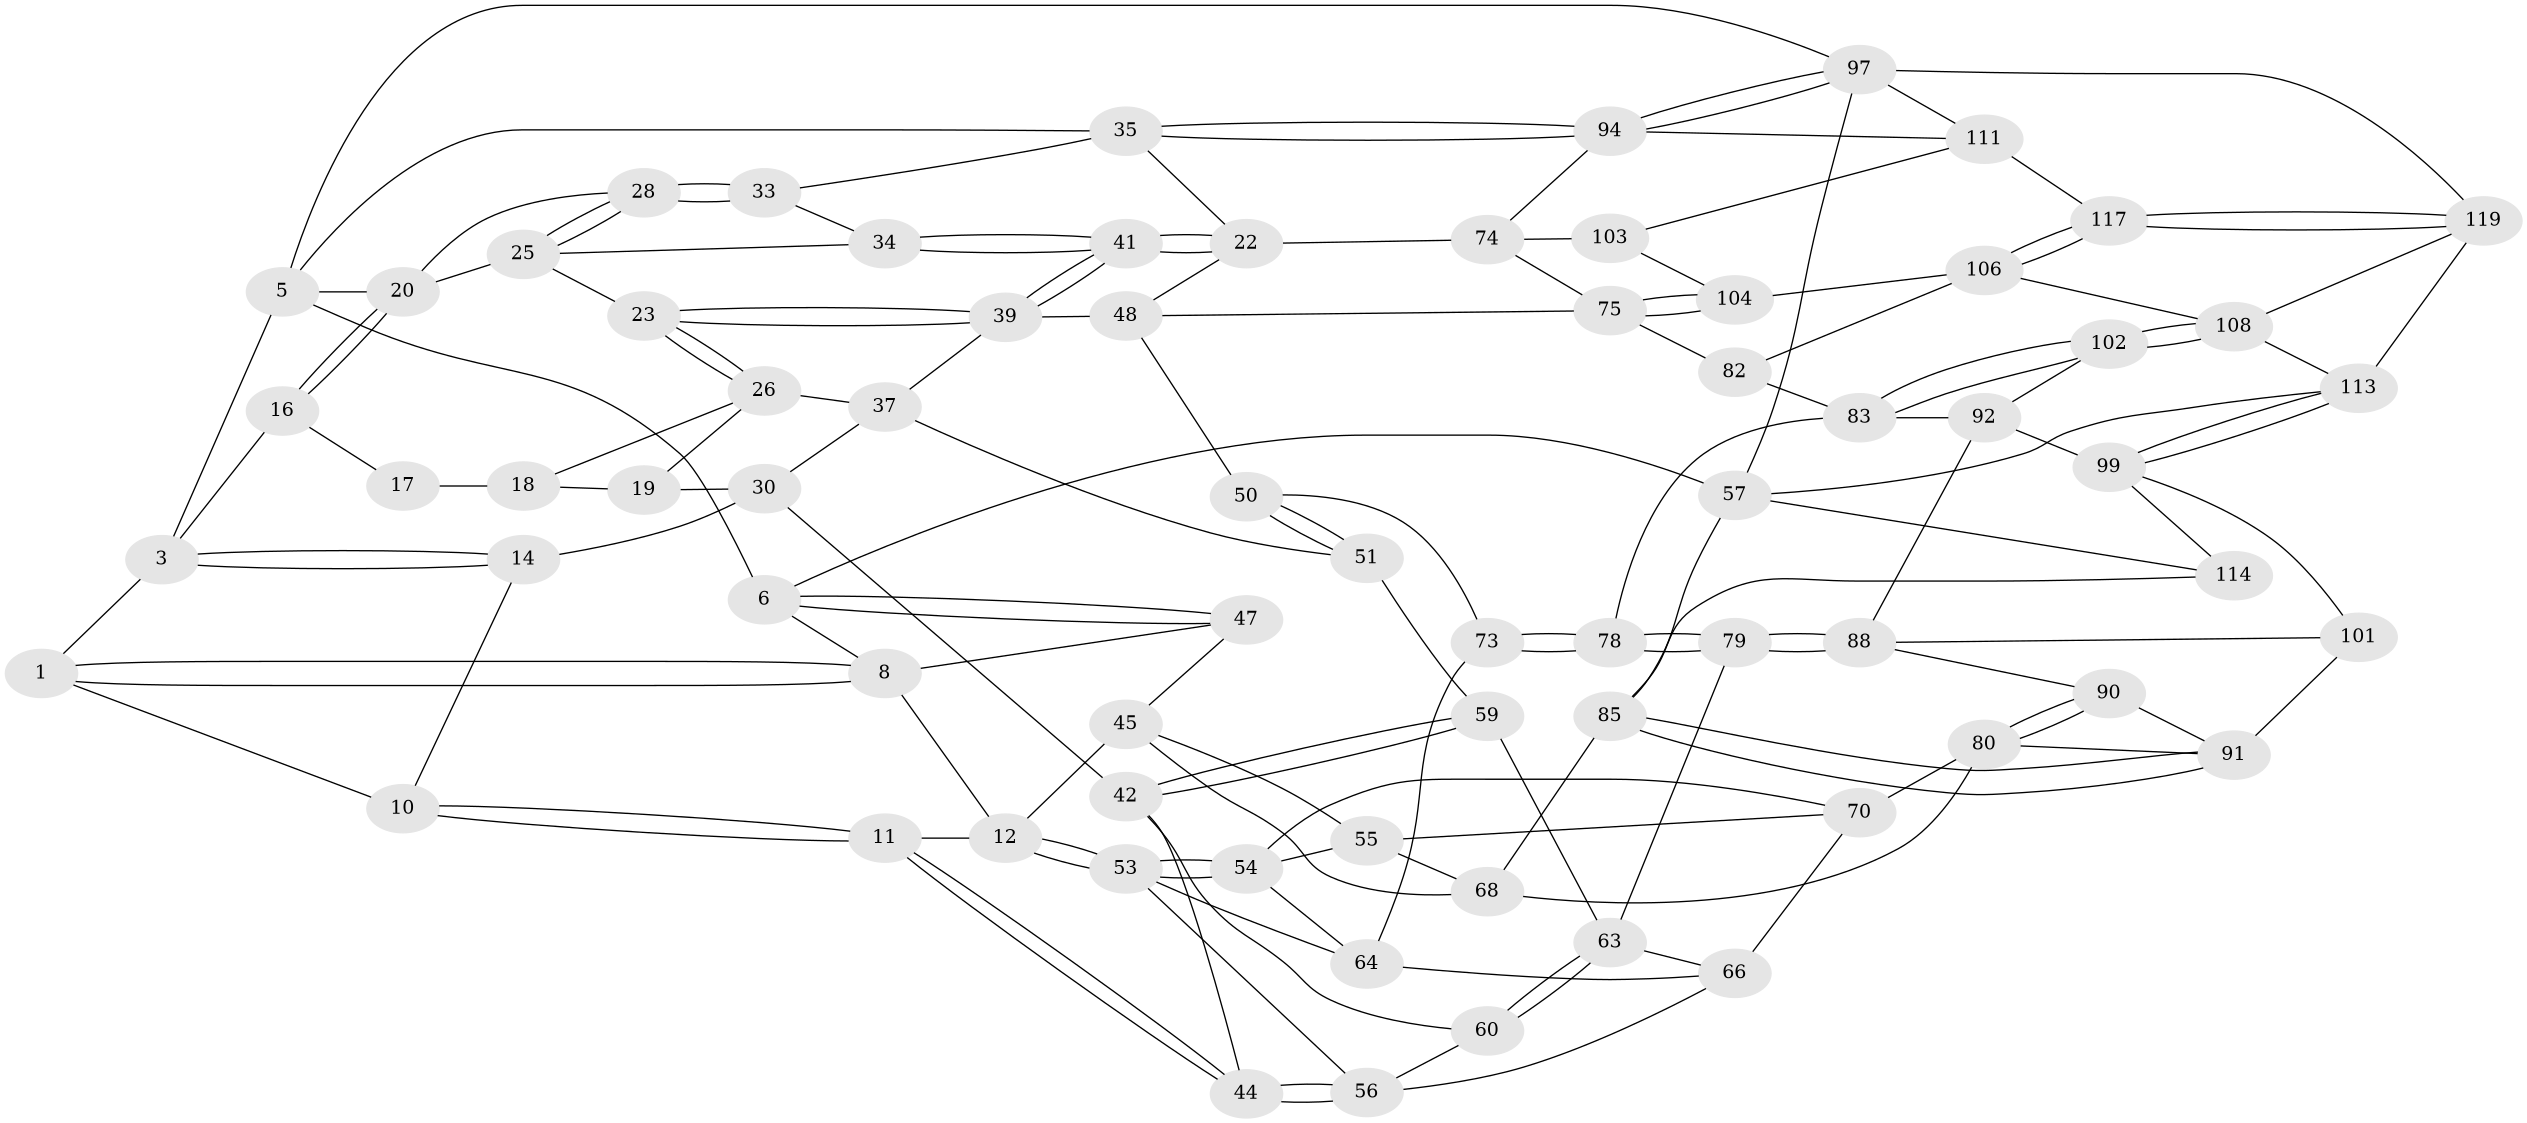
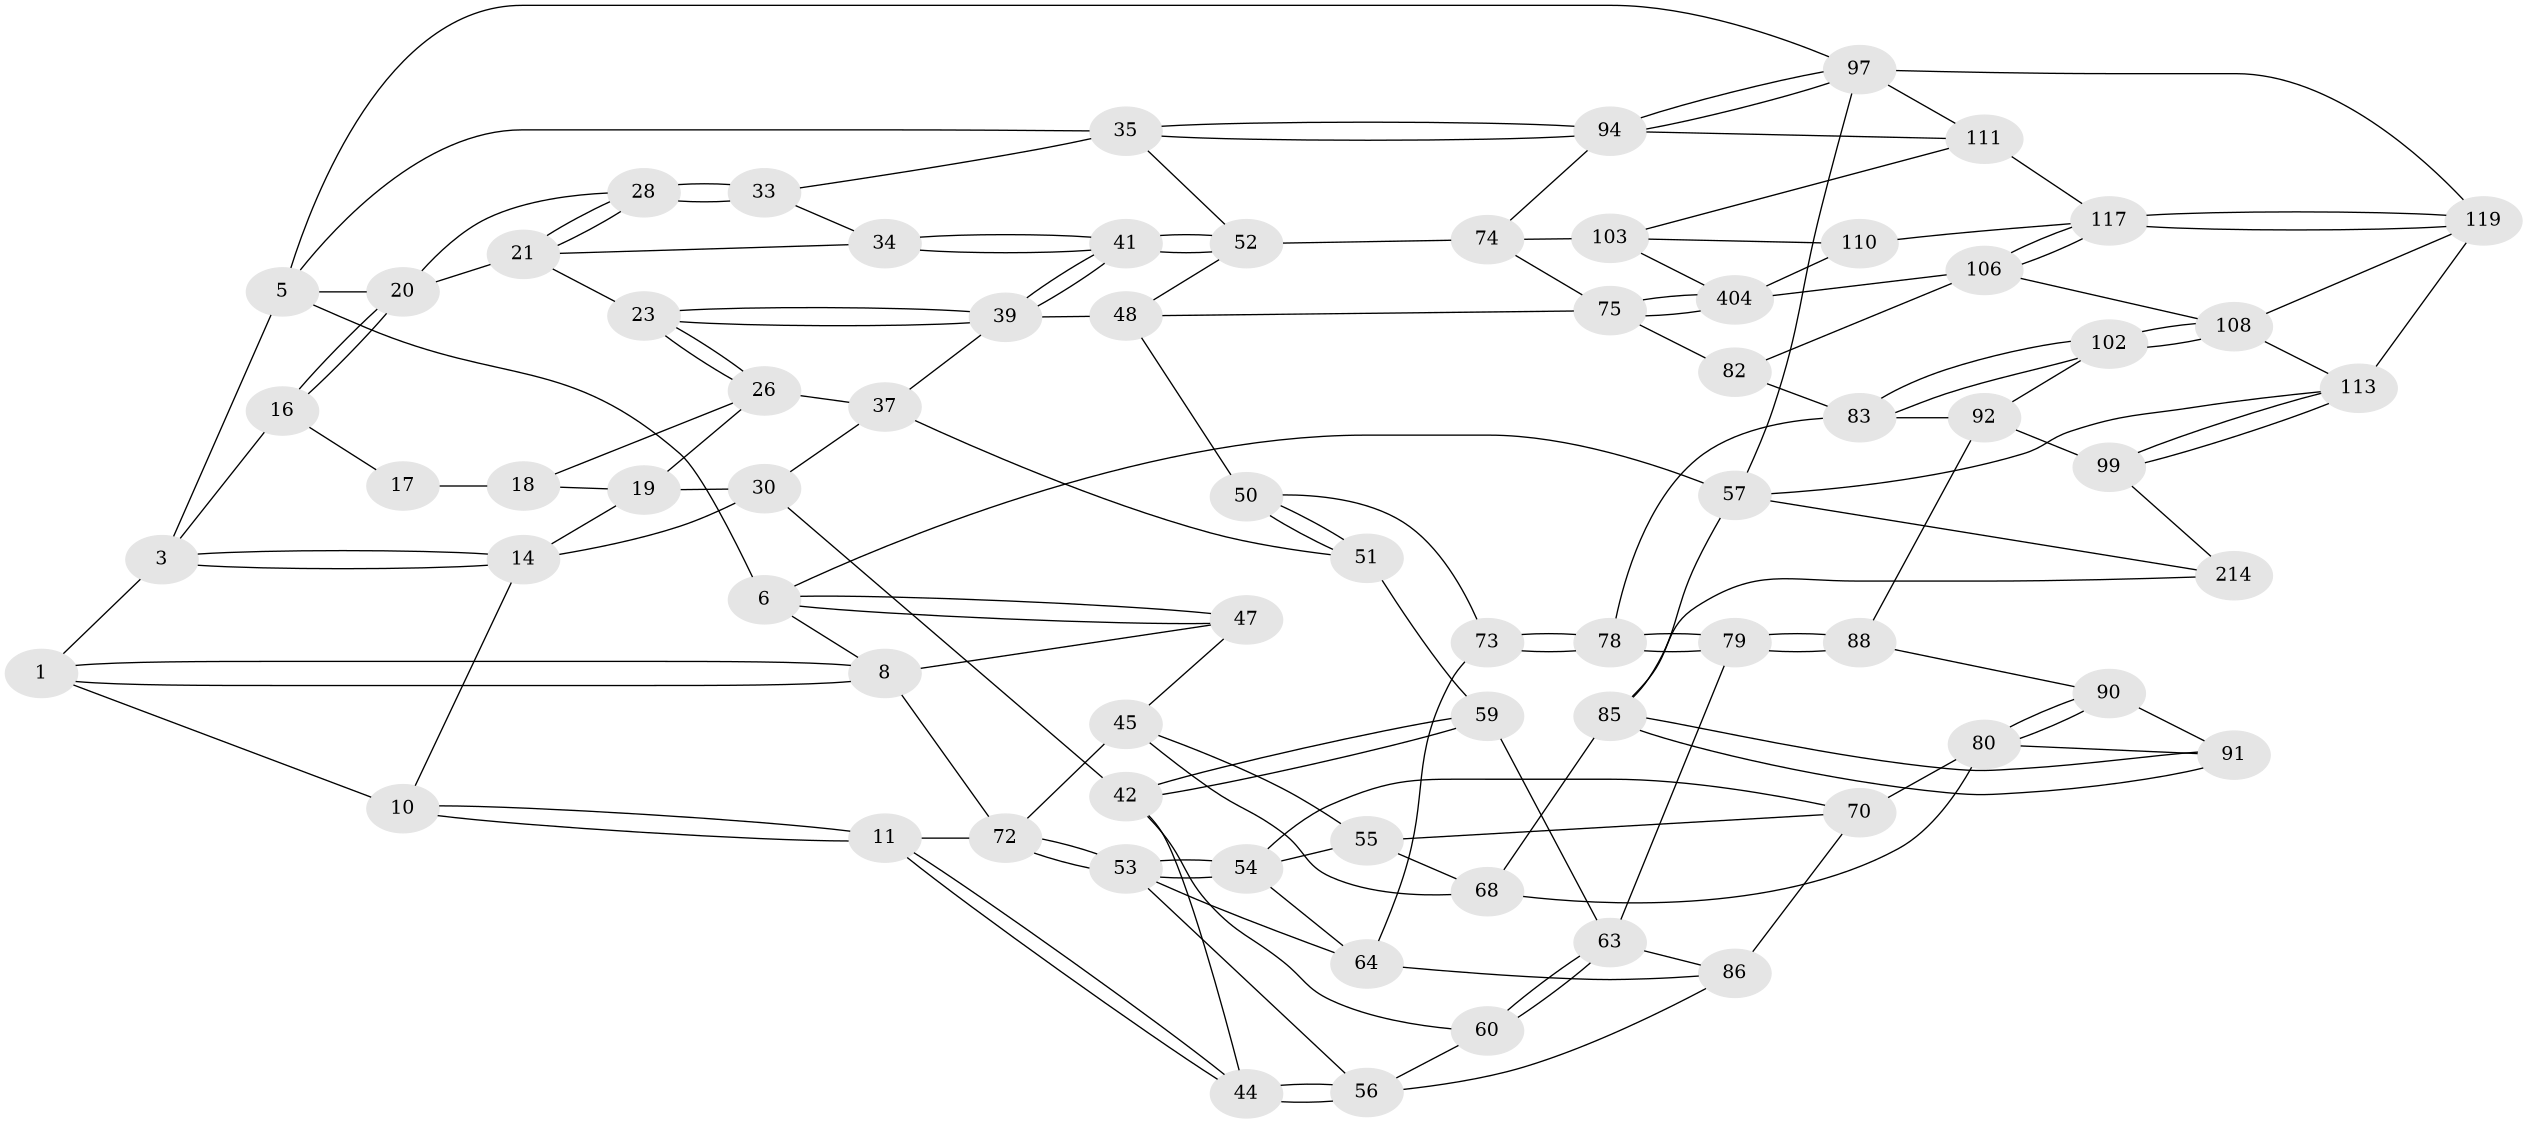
(1247, 244) -> (1247, 244)
none -> (1860, 244)
(524, 254) -> (524, 254)
(1735, 300) -> (1735, 300)
none -> (584, 525)
(2234, 576) -> (2234, 576)
(2359, 637) -> none
(1006, 838) -> (1006, 838)
(1735, 973) -> (1735, 973)
